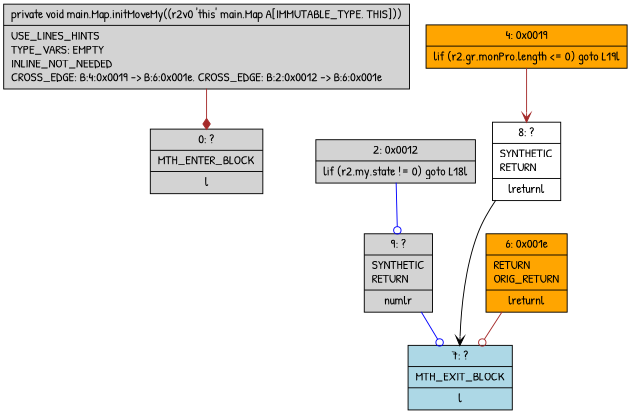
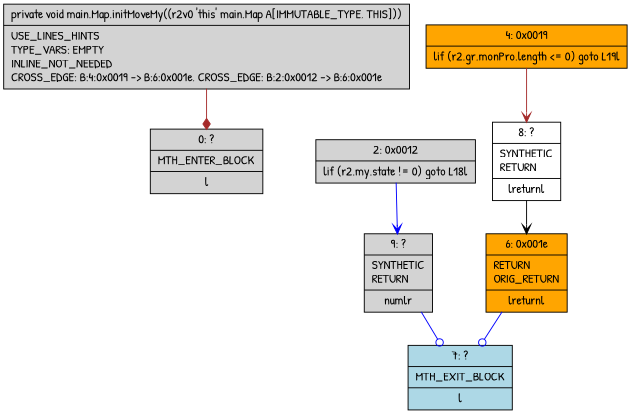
(397, 205) -> (397, 205)
(469, 265) -> (527, 213)
(493, 326) -> (493, 326)
